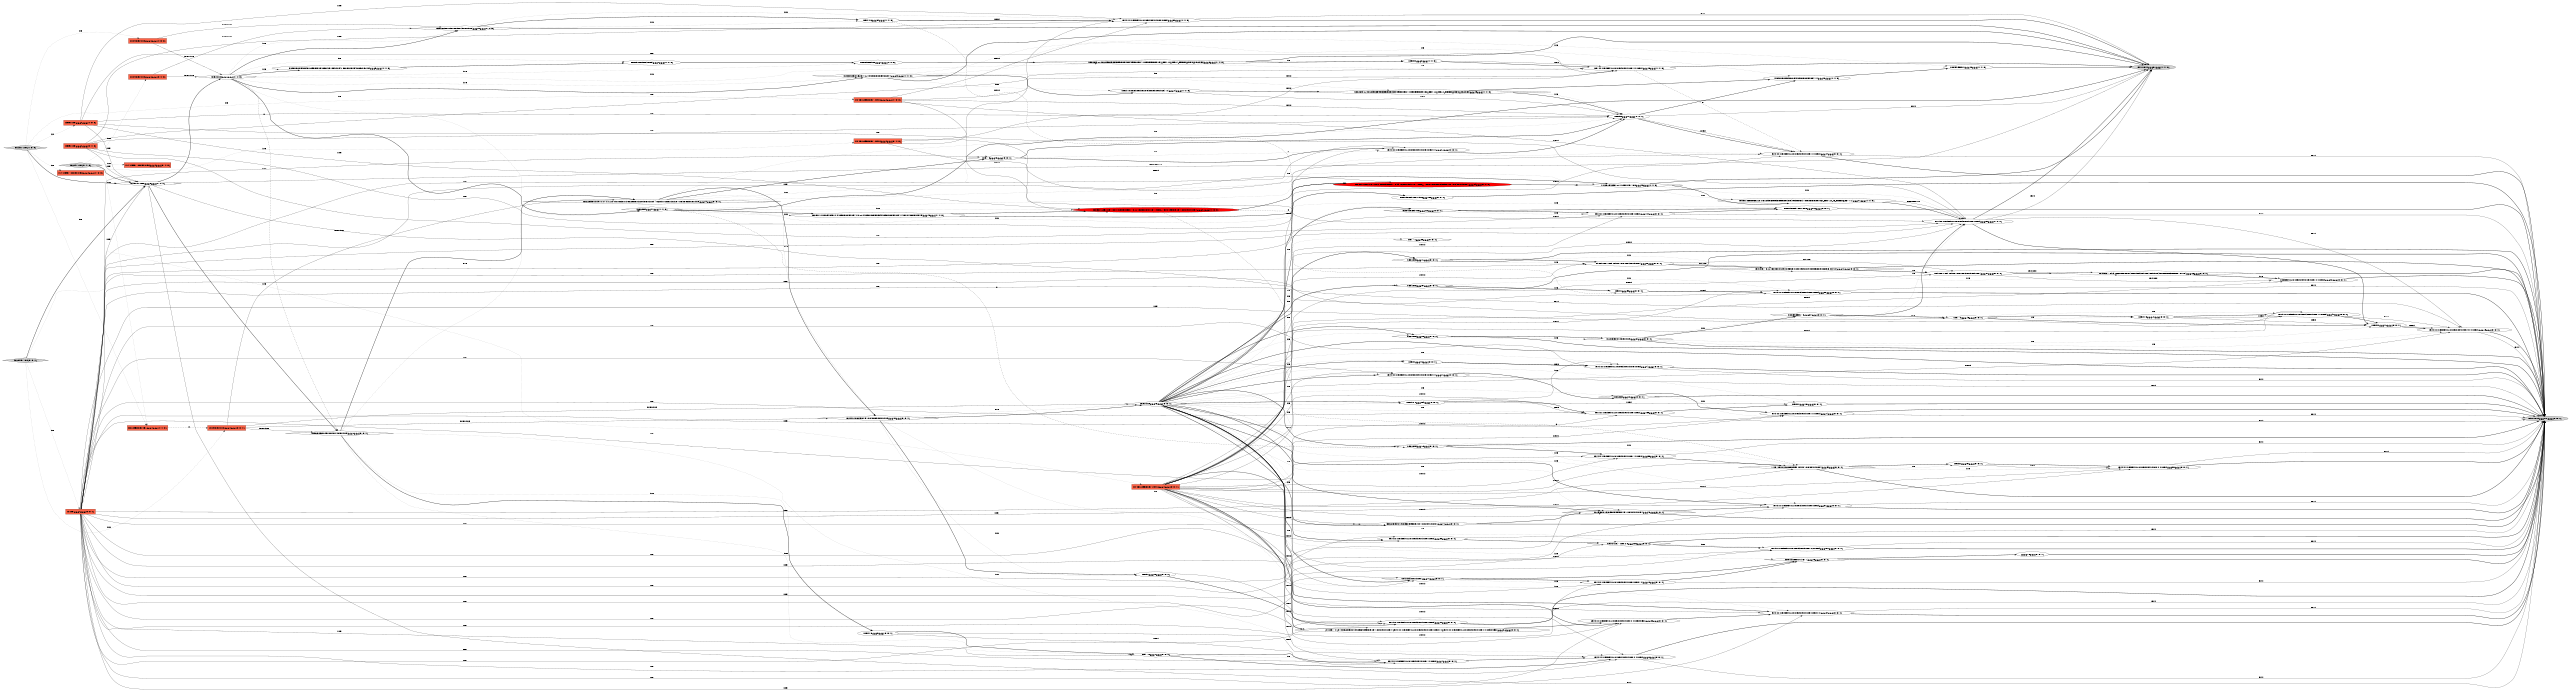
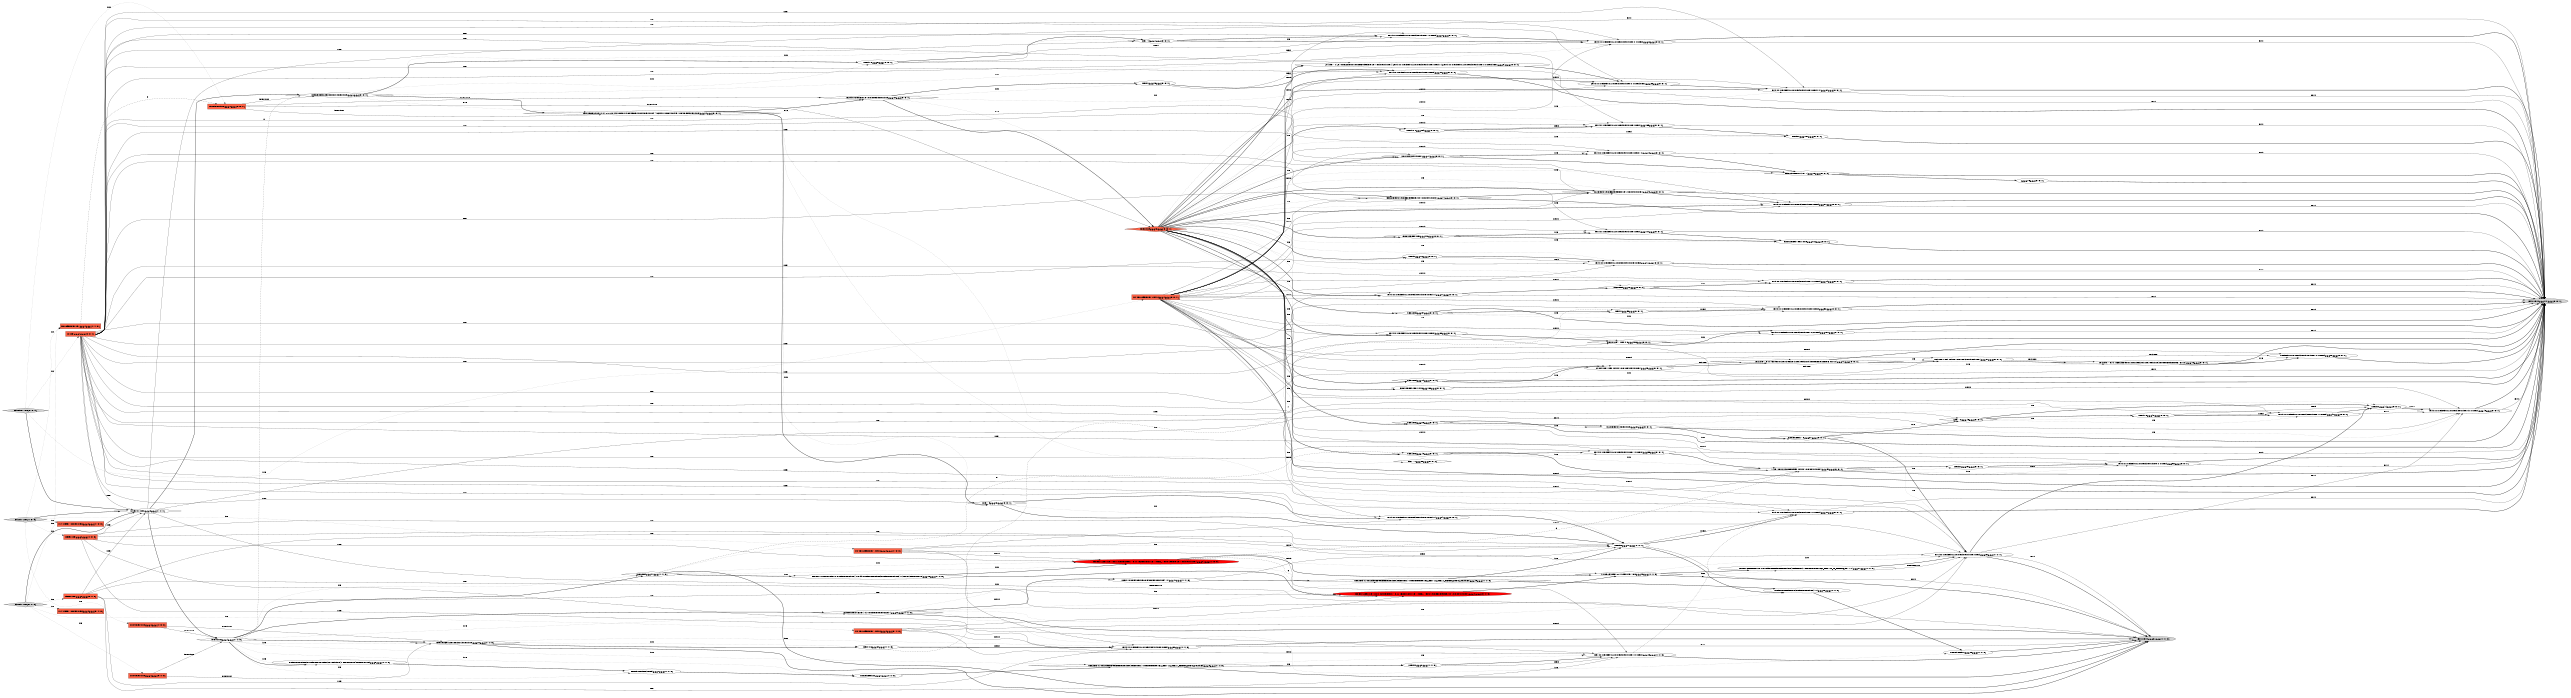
(1156, 404) -> (1156, 229)
none -> (49, 601)
